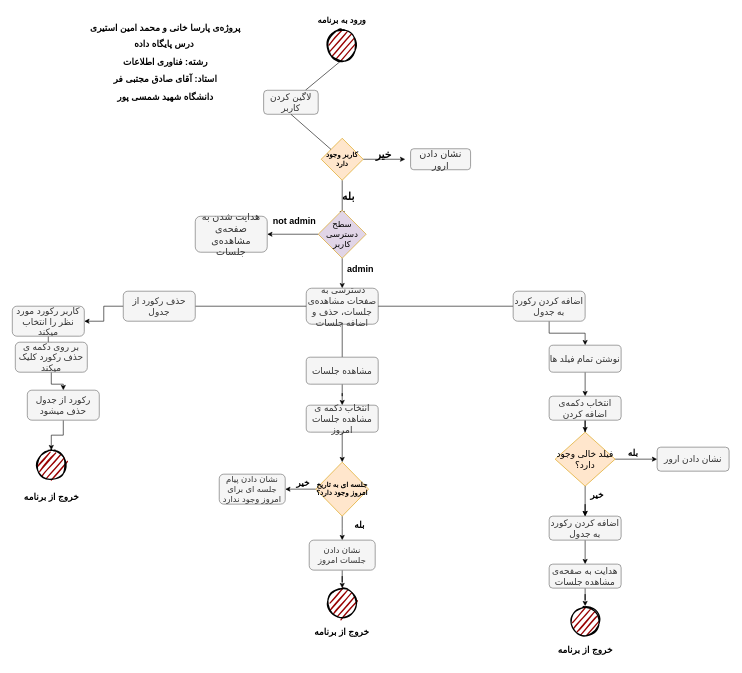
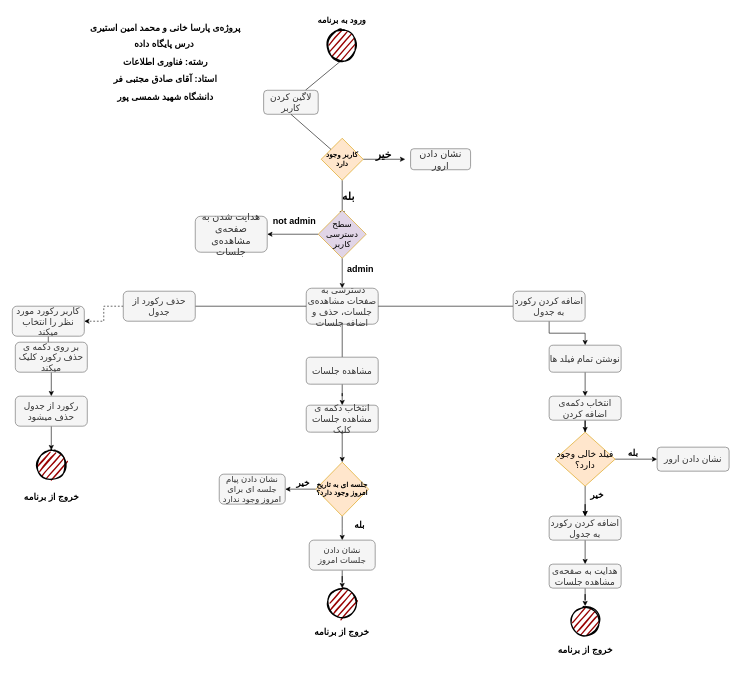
(104, 312) -> (104, 312)
(63, 405) -> (51, 411)
(342, 419) -> (342, 419)
